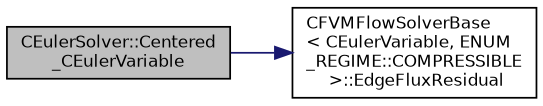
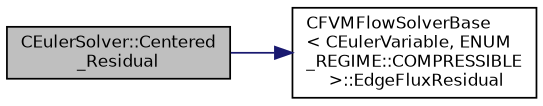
(119, 53) -> (119, 53)
